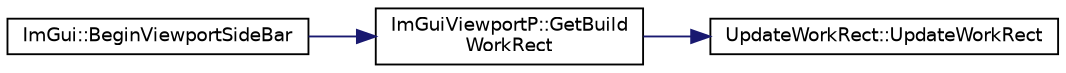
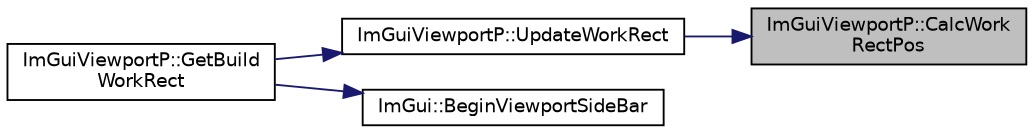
(332, 36) -> (309, 88)
(884, 36) -> (513, 36)
none -> (889, 36)
